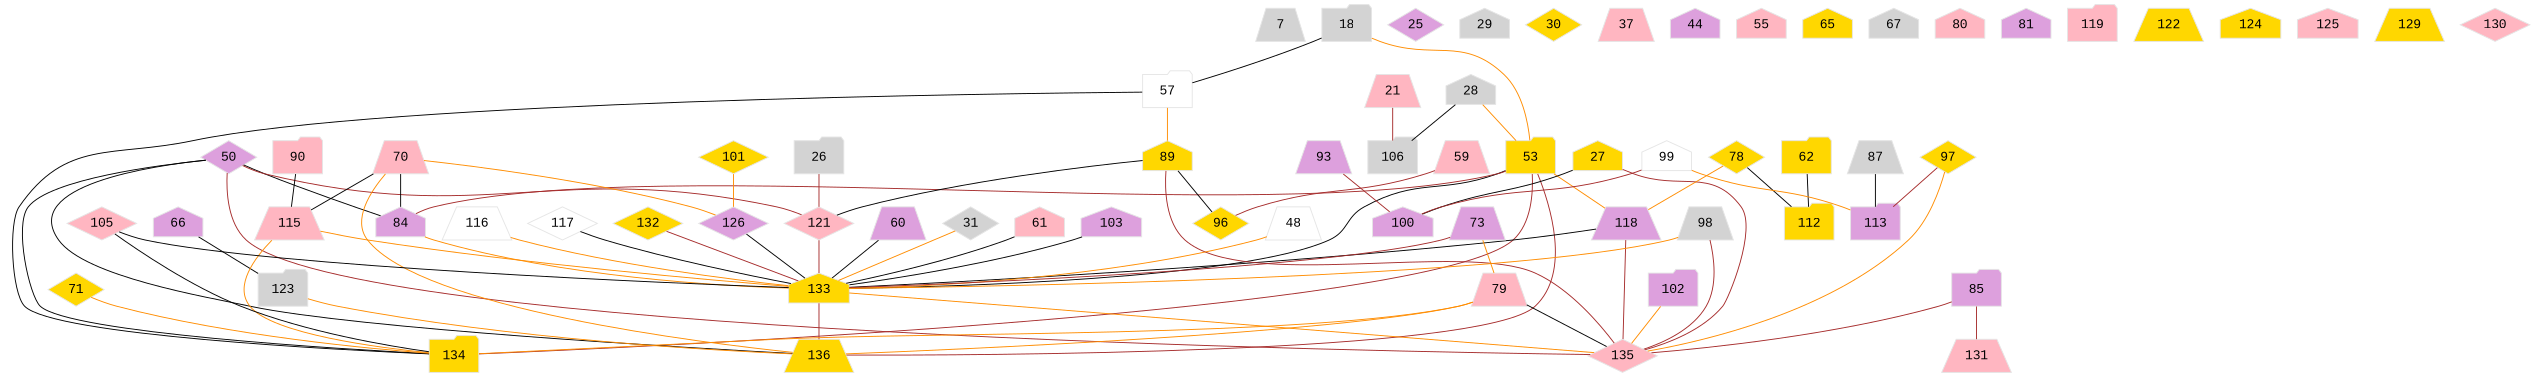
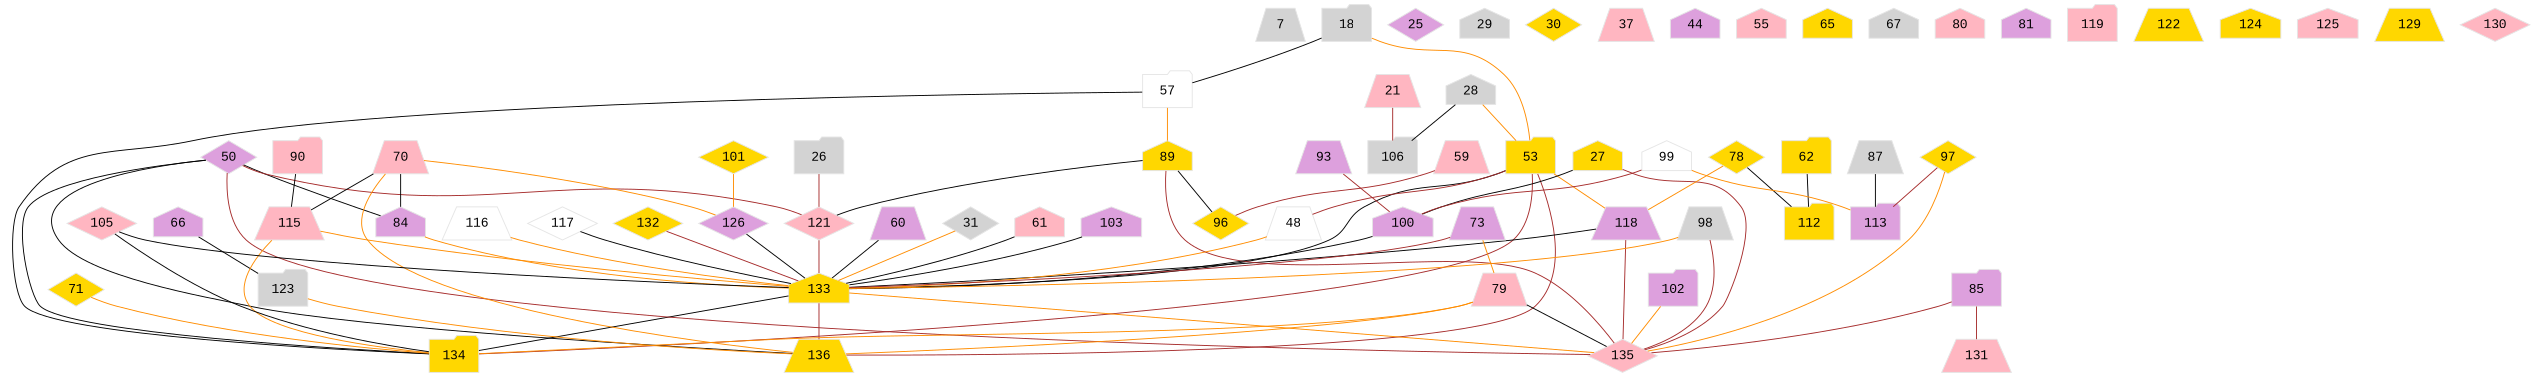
(988, 191) -> (1365, 199)
none -> (1112, 276)
none -> (634, 323)
